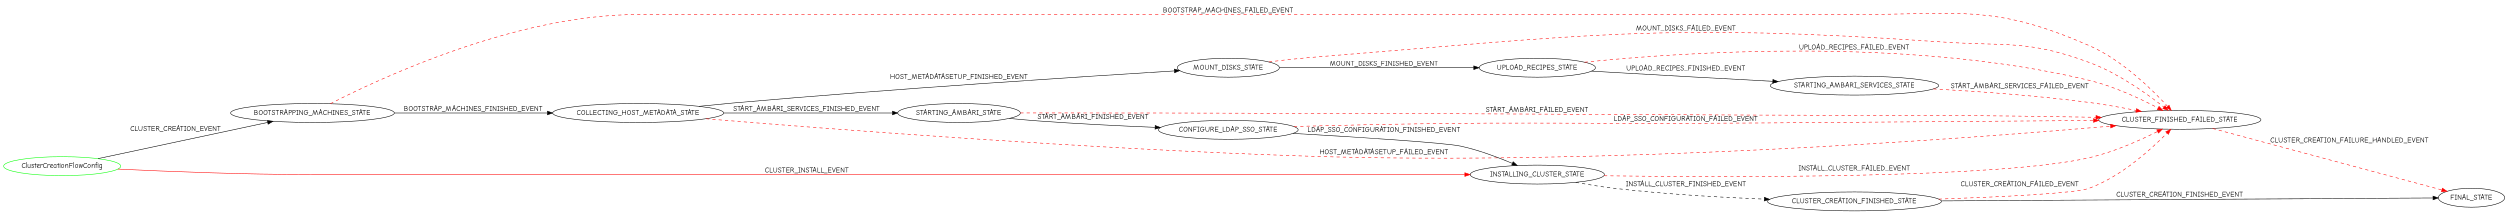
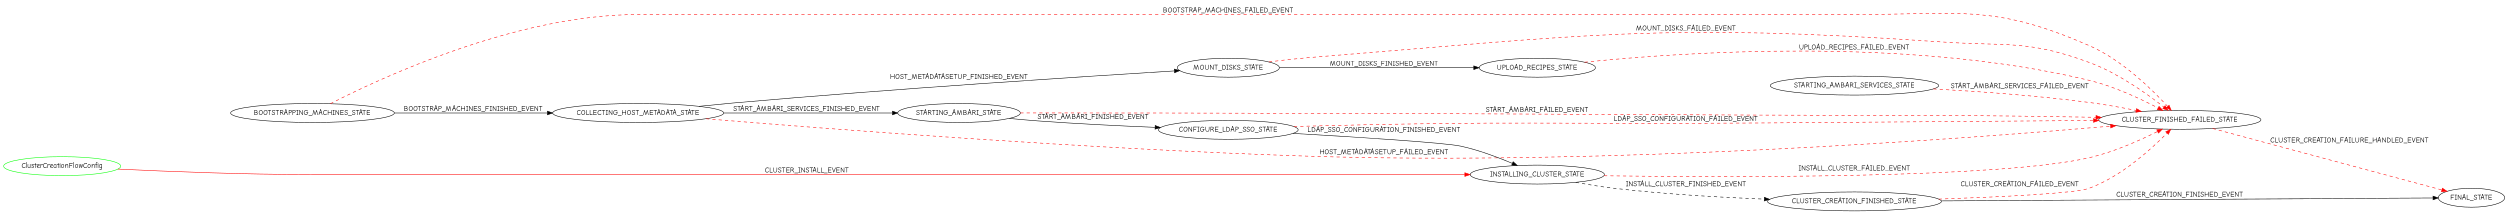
(1682, 76) -> none
(183, 141) -> none
